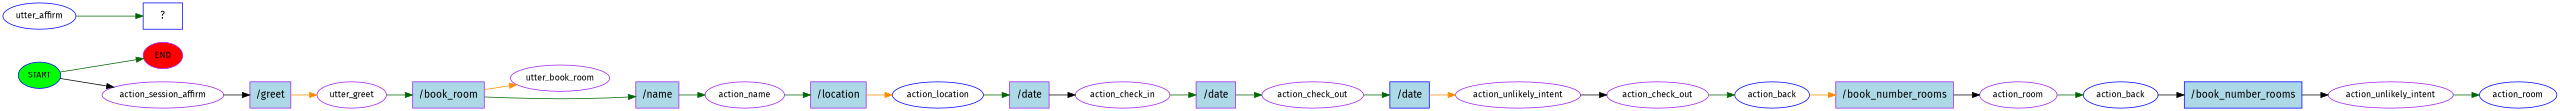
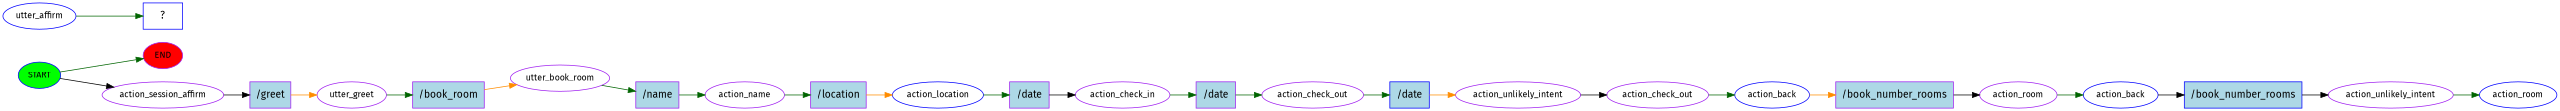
(556, 99) -> (615, 88)
